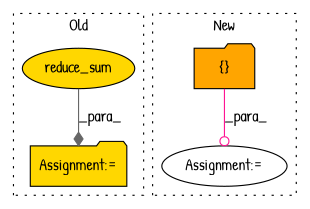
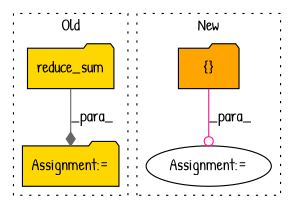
(79, 68) -> (71, 68)
